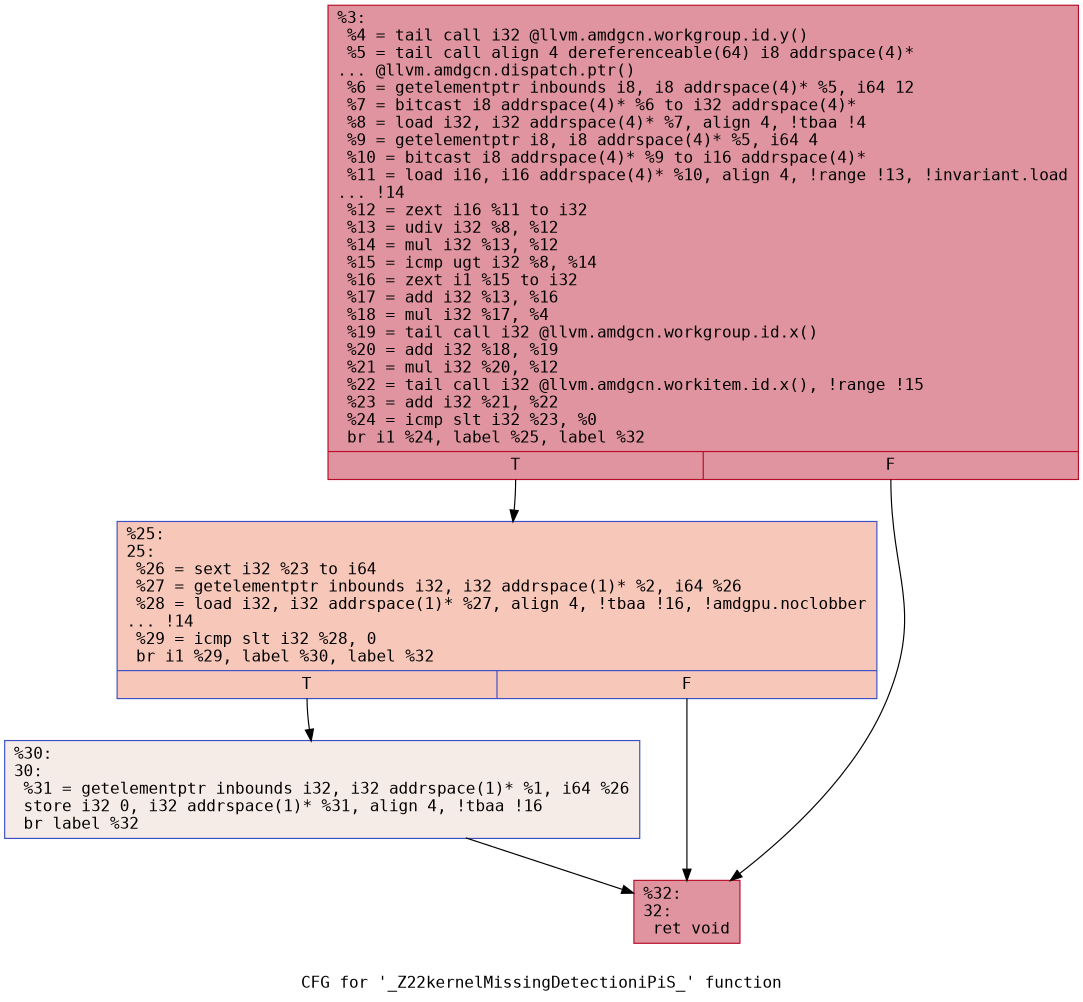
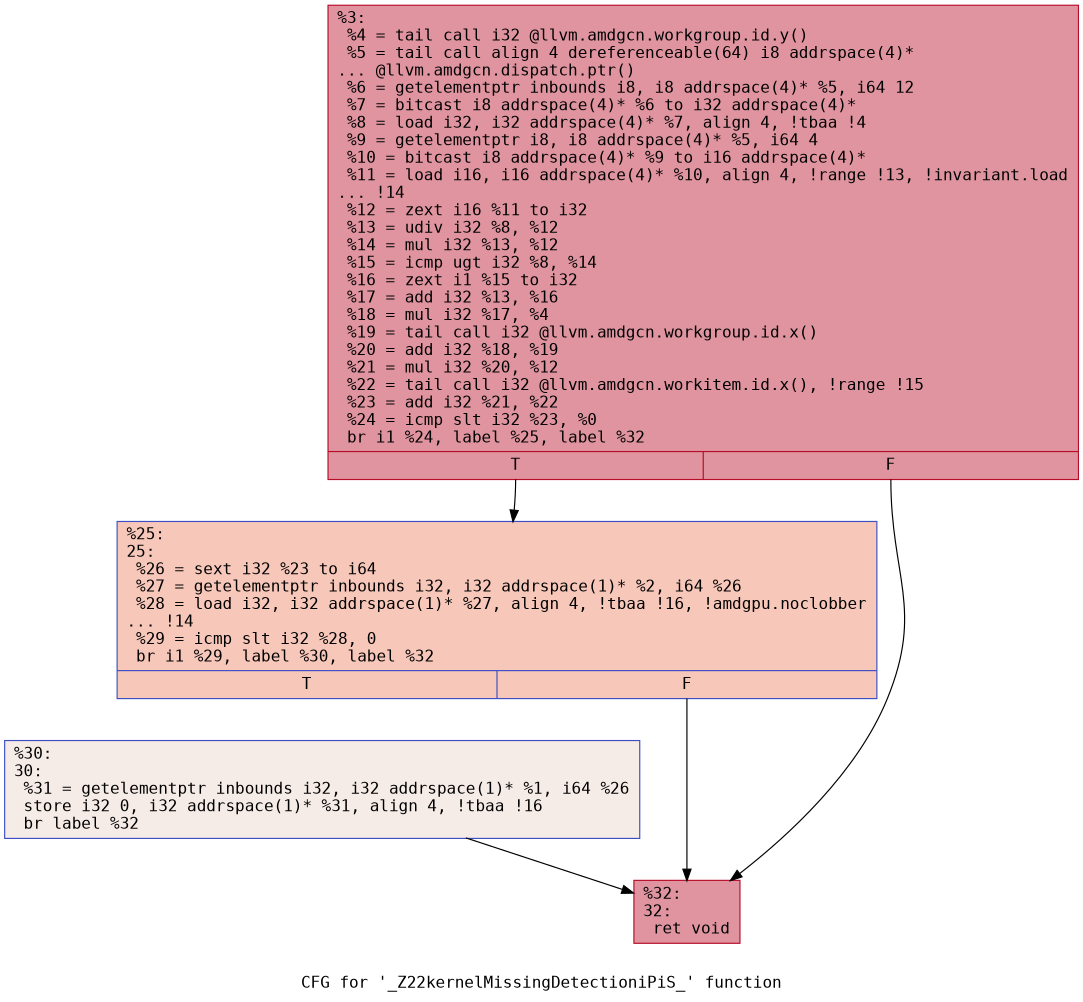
(308, 714) -> none
